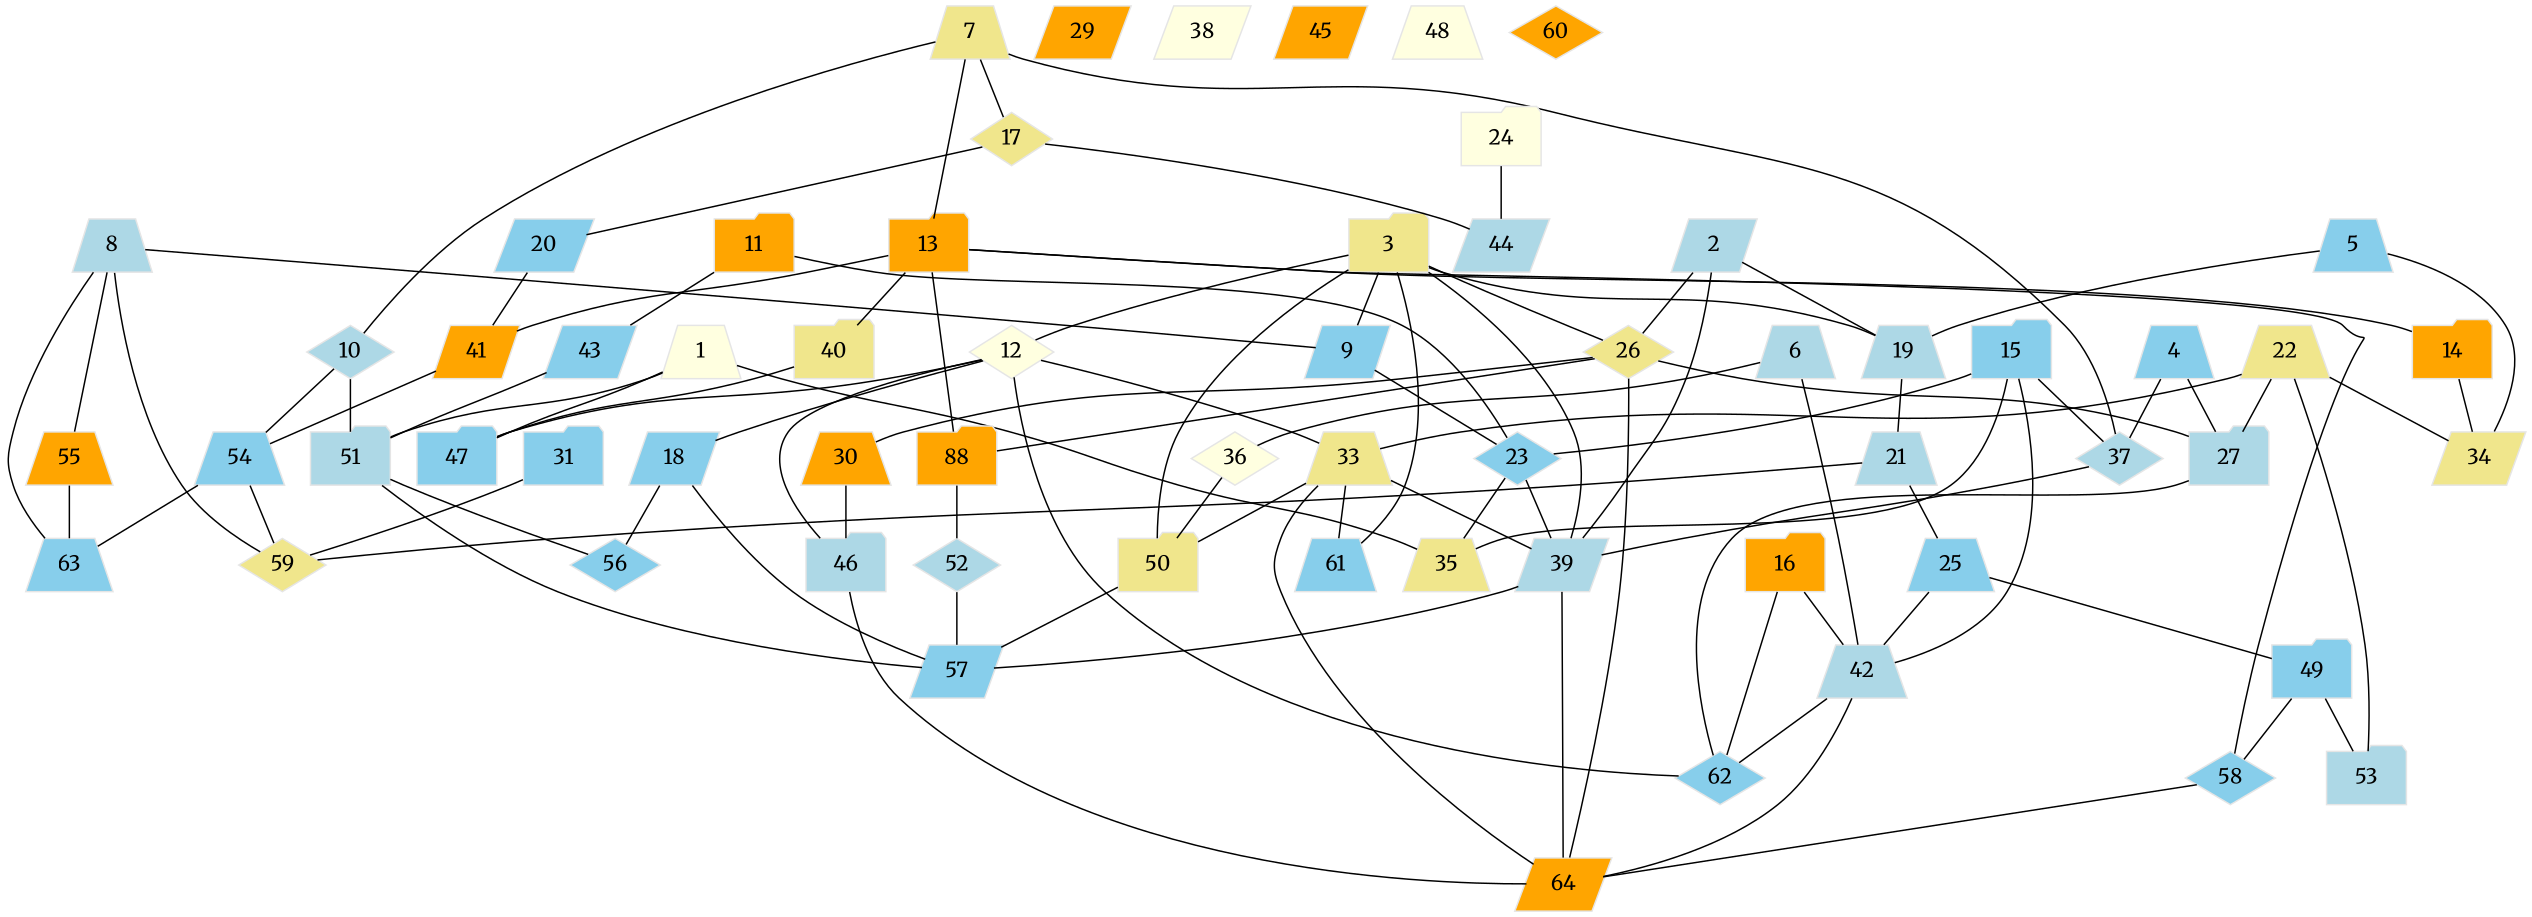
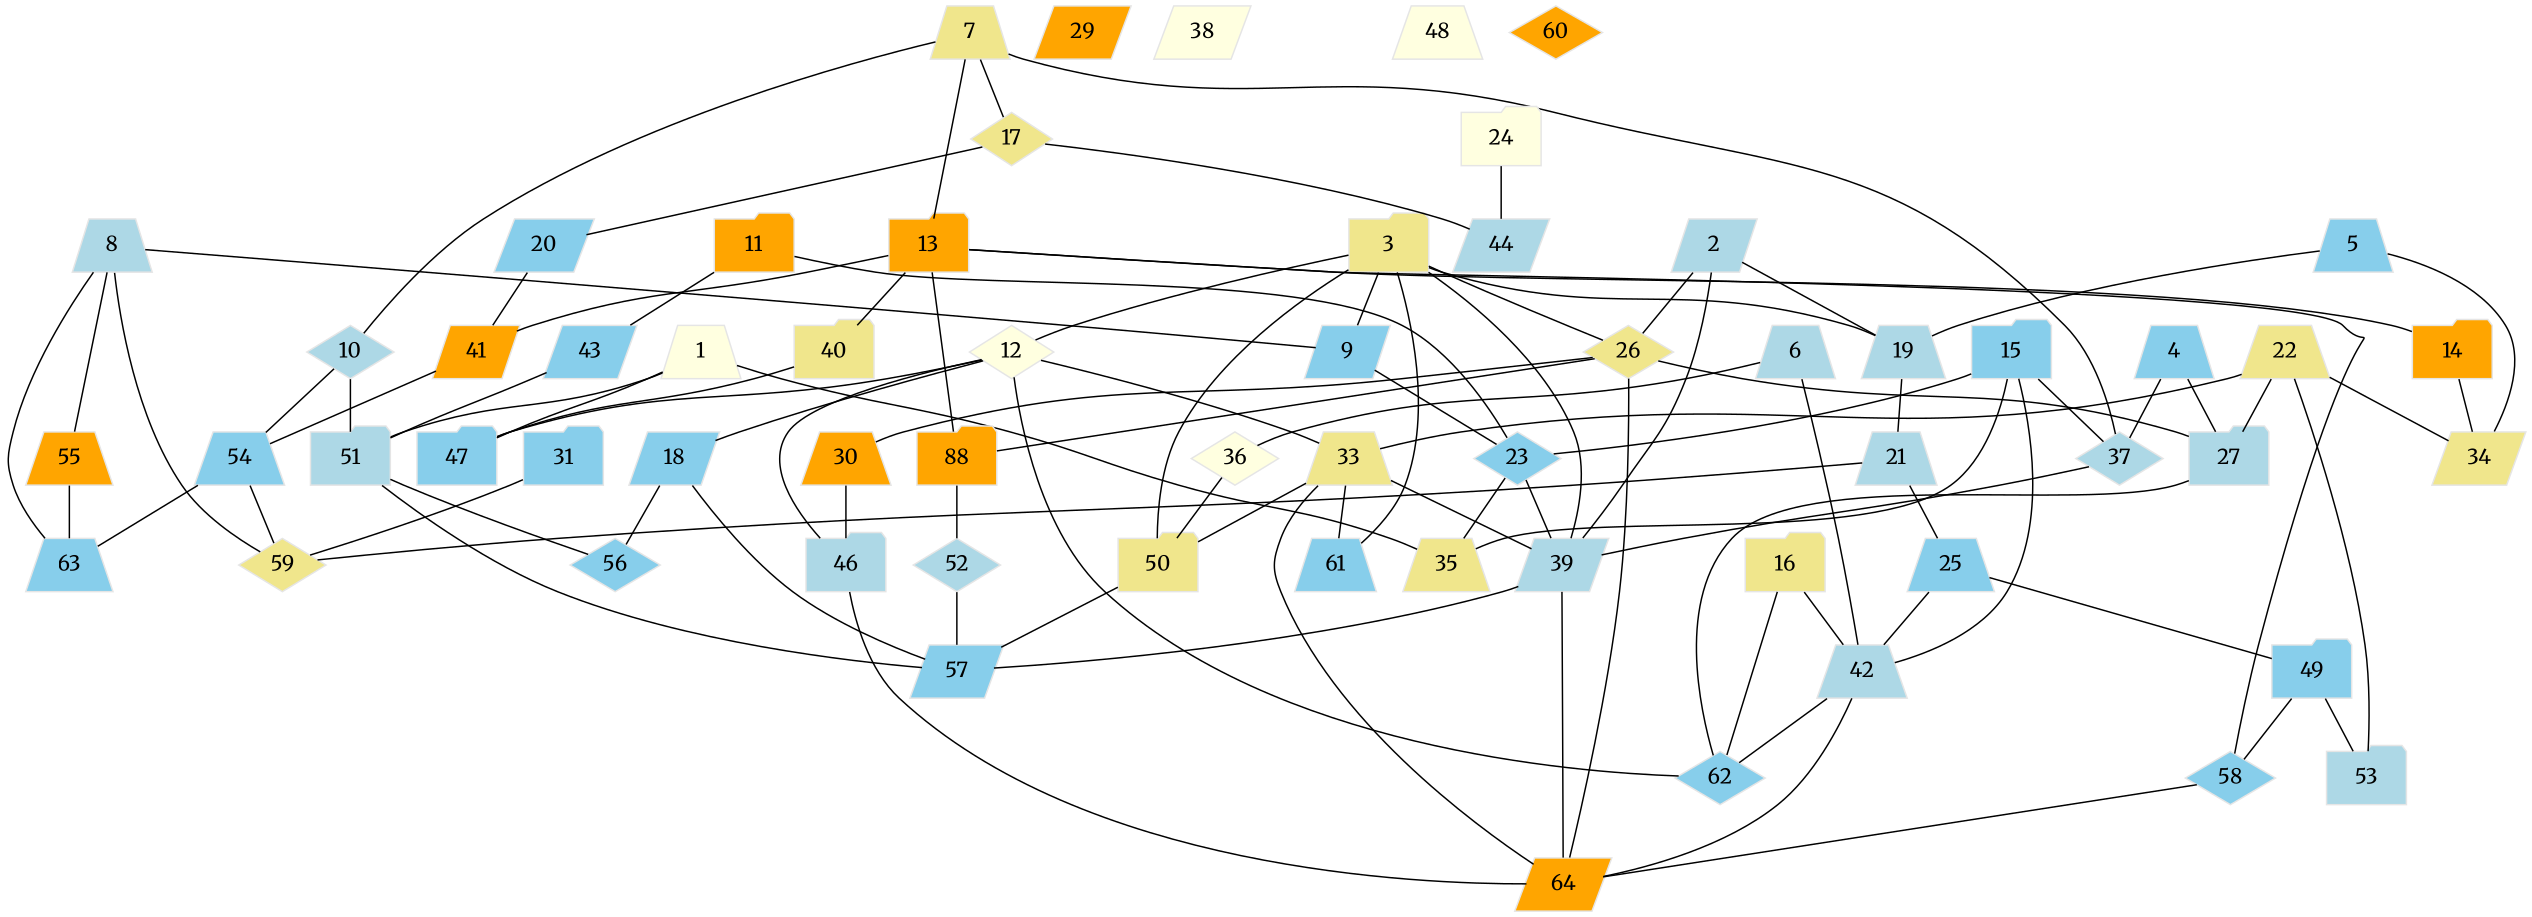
(1321, 33) -> none
(1785, 565) -> (1785, 565)
